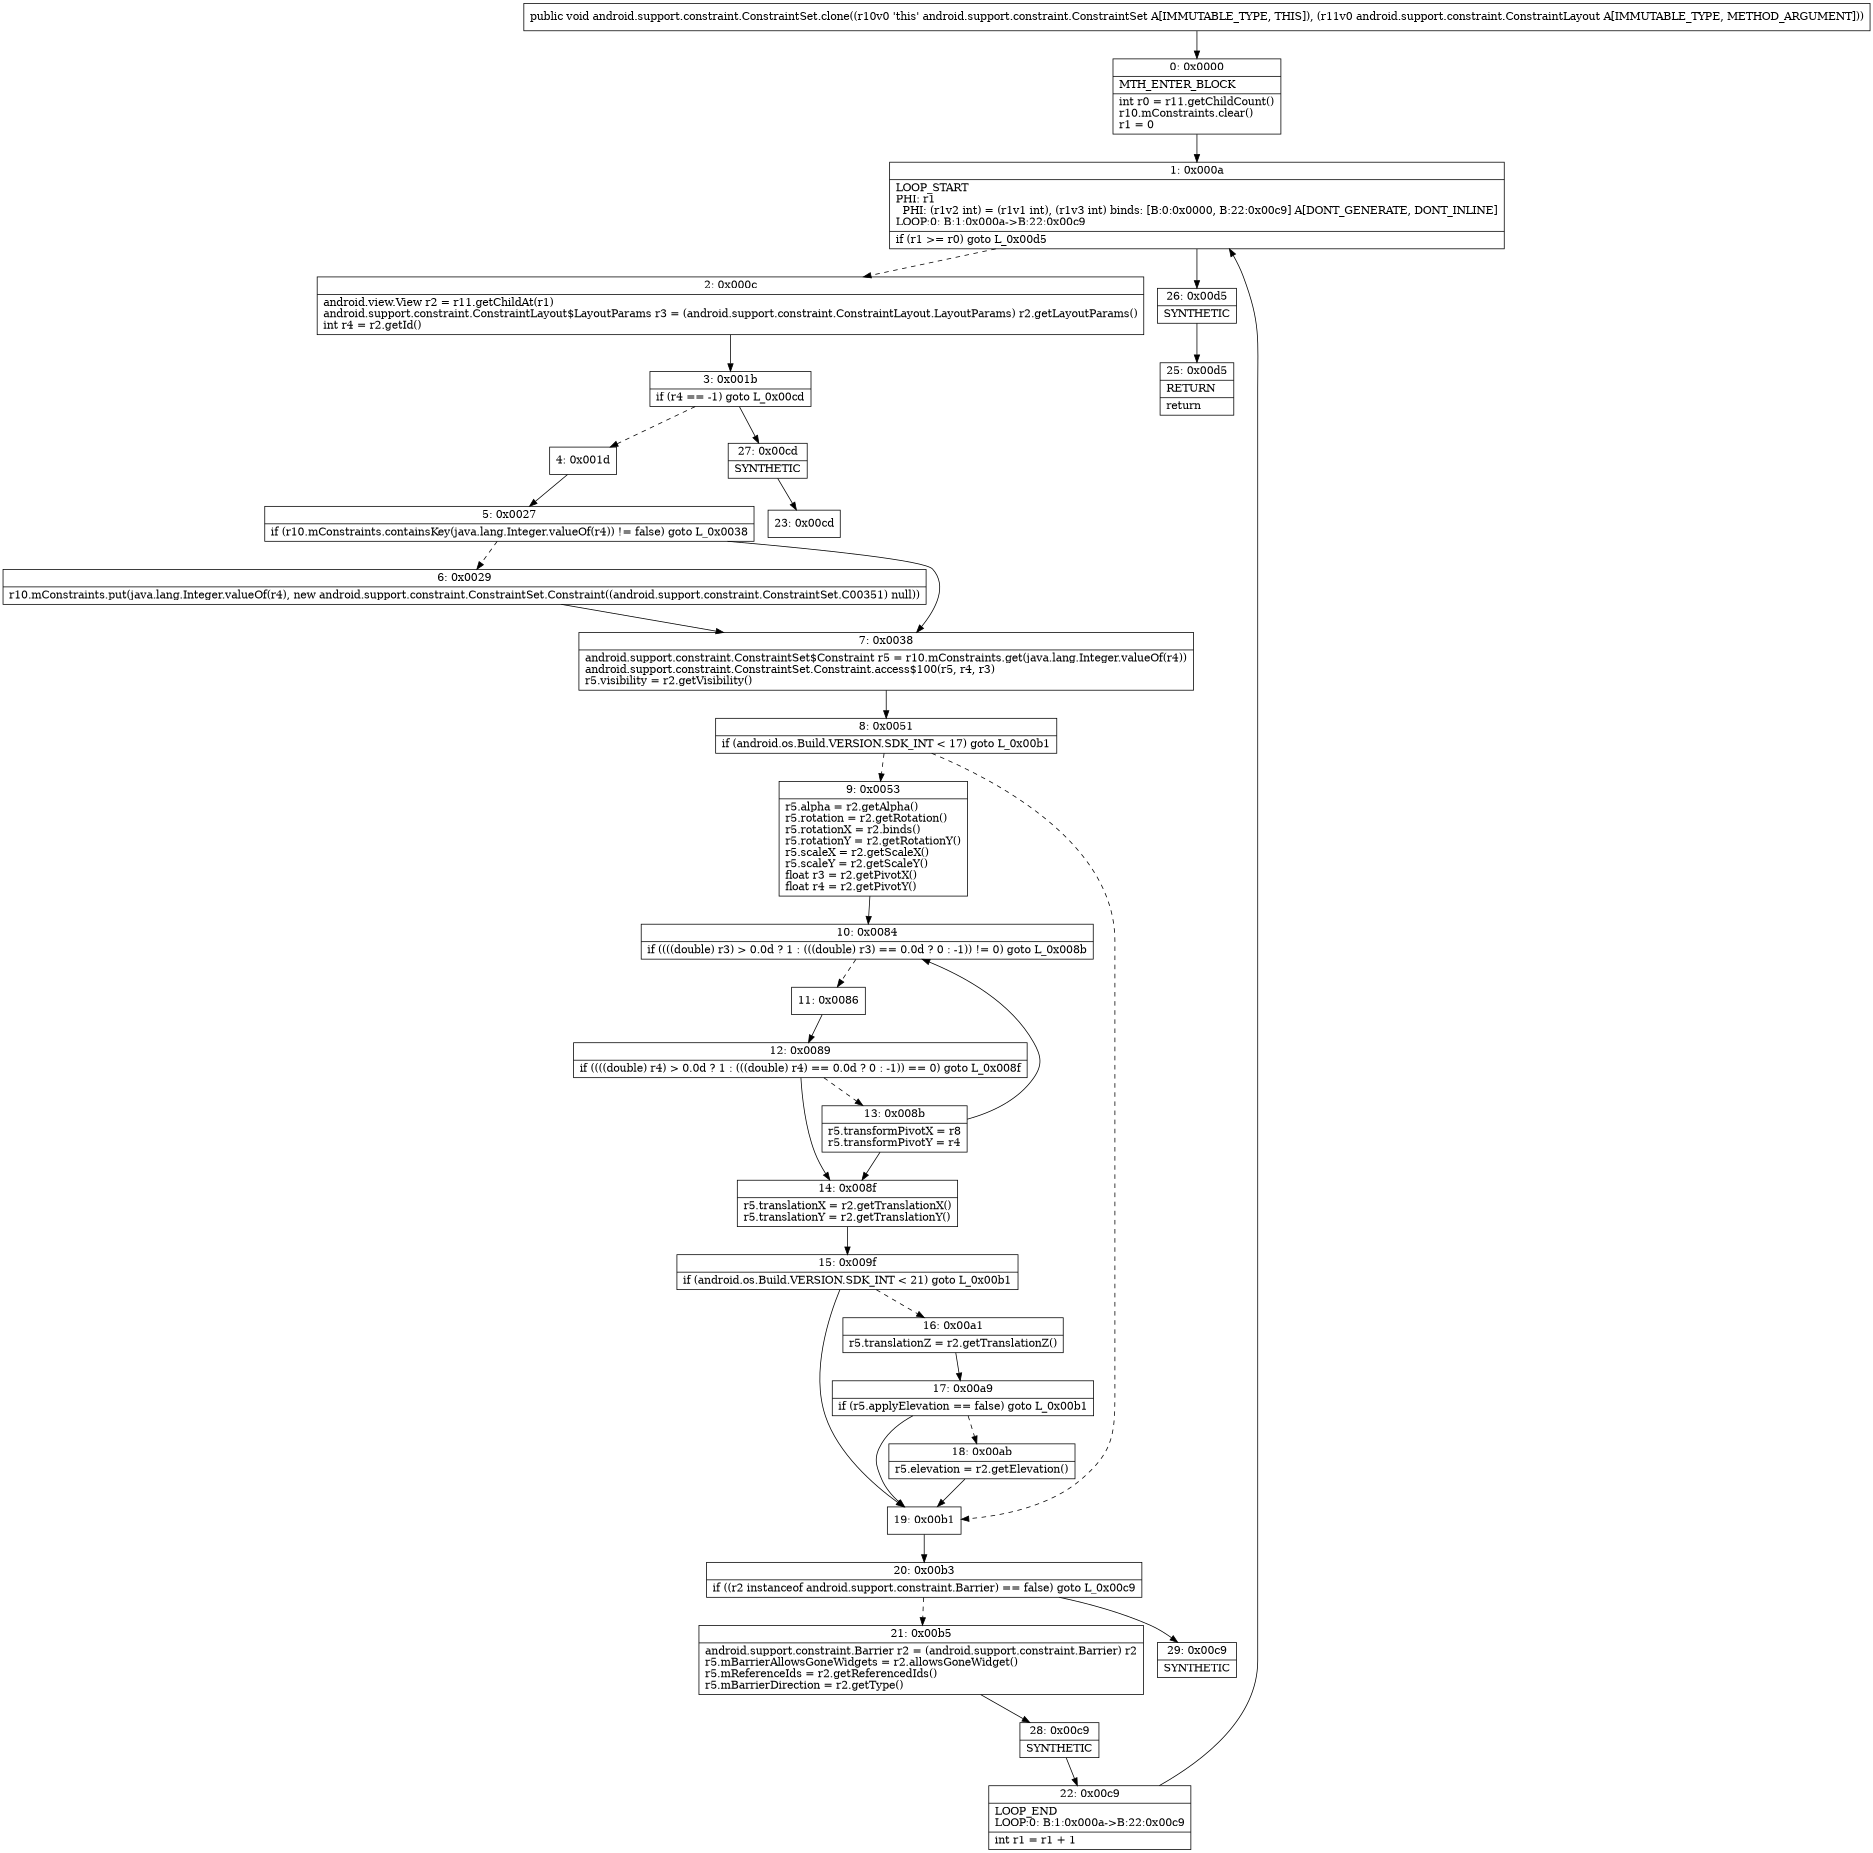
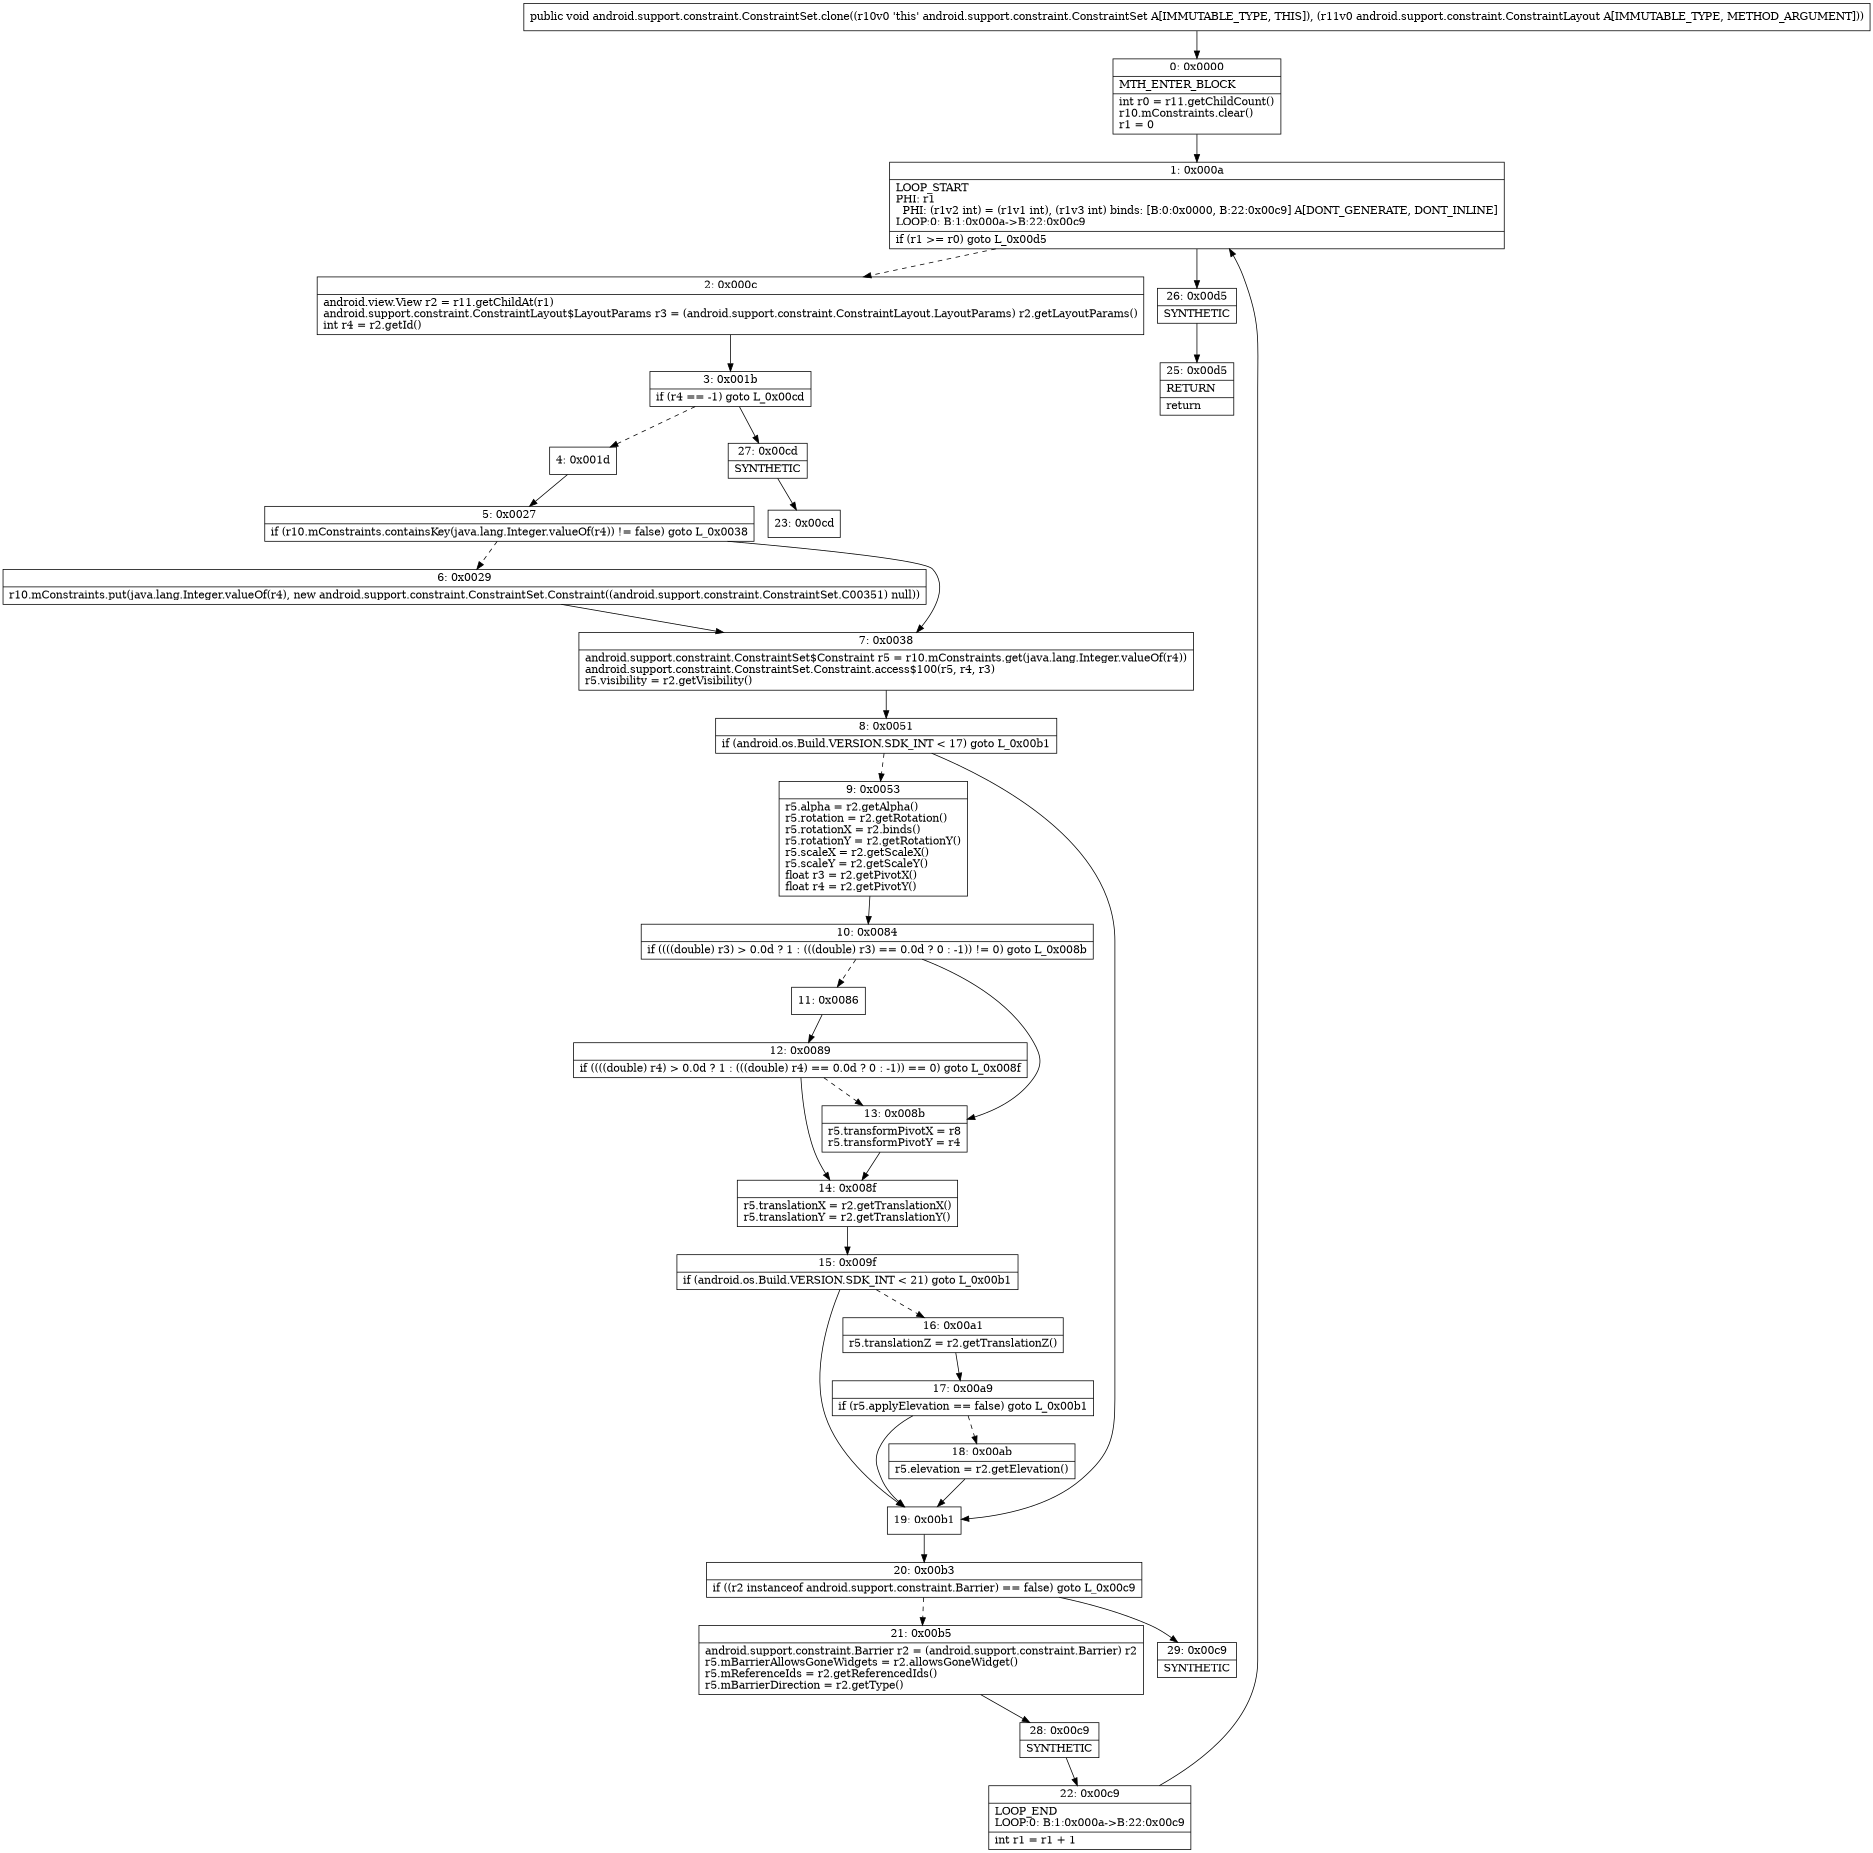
(1029, 1036) -> (1025, 1029)
(1115, 1138) -> (1115, 1138)
